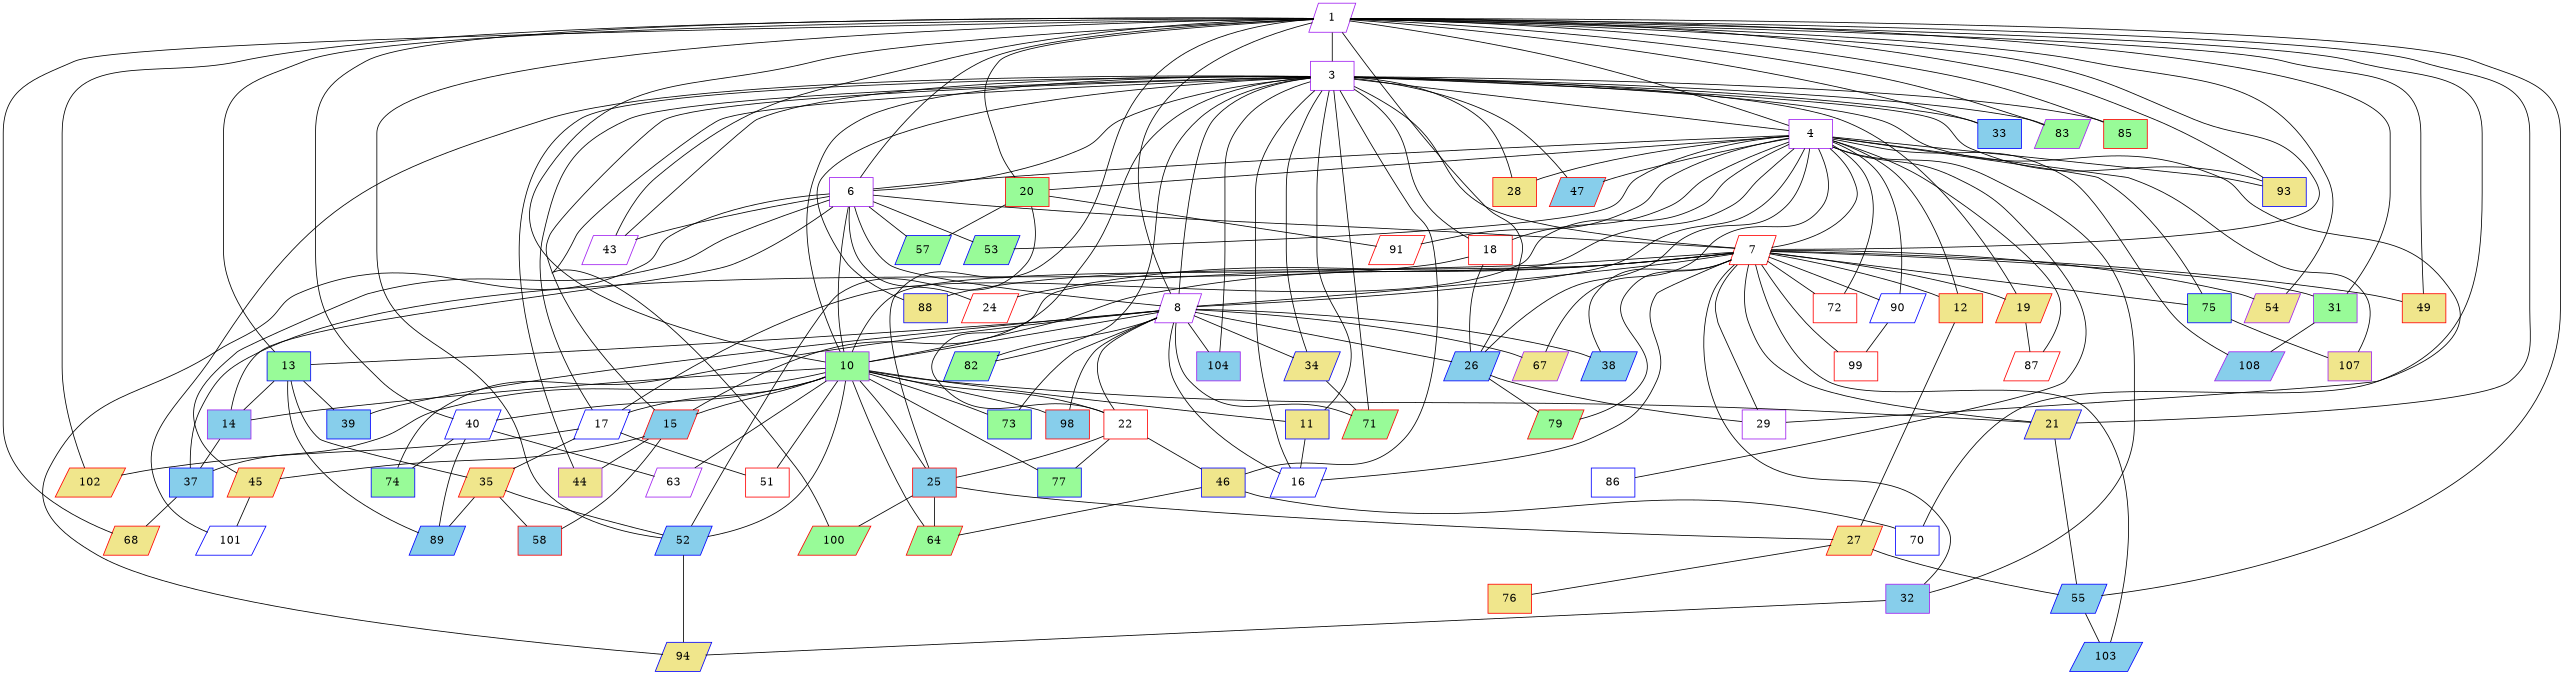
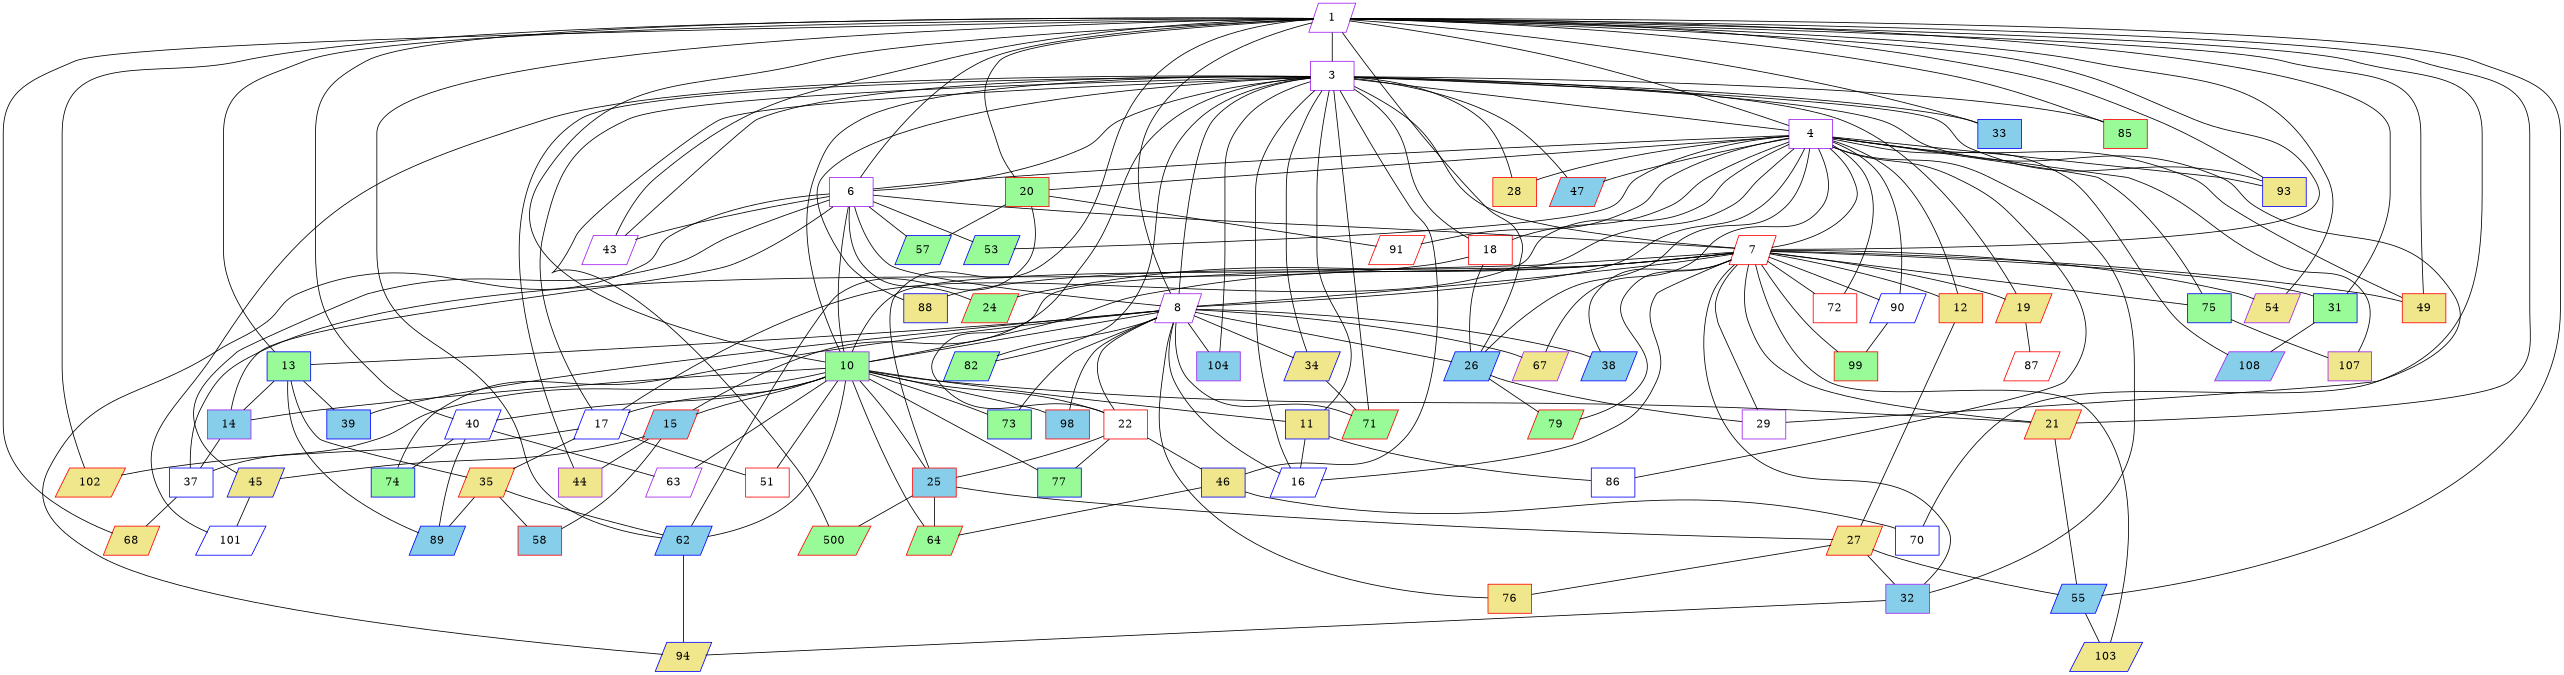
(698, 112) -> none
(2063, 134) -> none
(1982, 219) -> (2074, 152)
(990, 308) -> (990, 308)
(2335, 308) -> (2335, 308)
(1856, 366) -> (1856, 366)
(2053, 424) -> (2053, 424)
none -> (1439, 463)
(191, 483) -> (191, 483)
(256, 483) -> (256, 483)
none -> (1247, 538)
(683, 541) -> (683, 541)
(834, 541) -> (834, 541)
none -> (1881, 570)
(2106, 657) -> (2106, 657)
